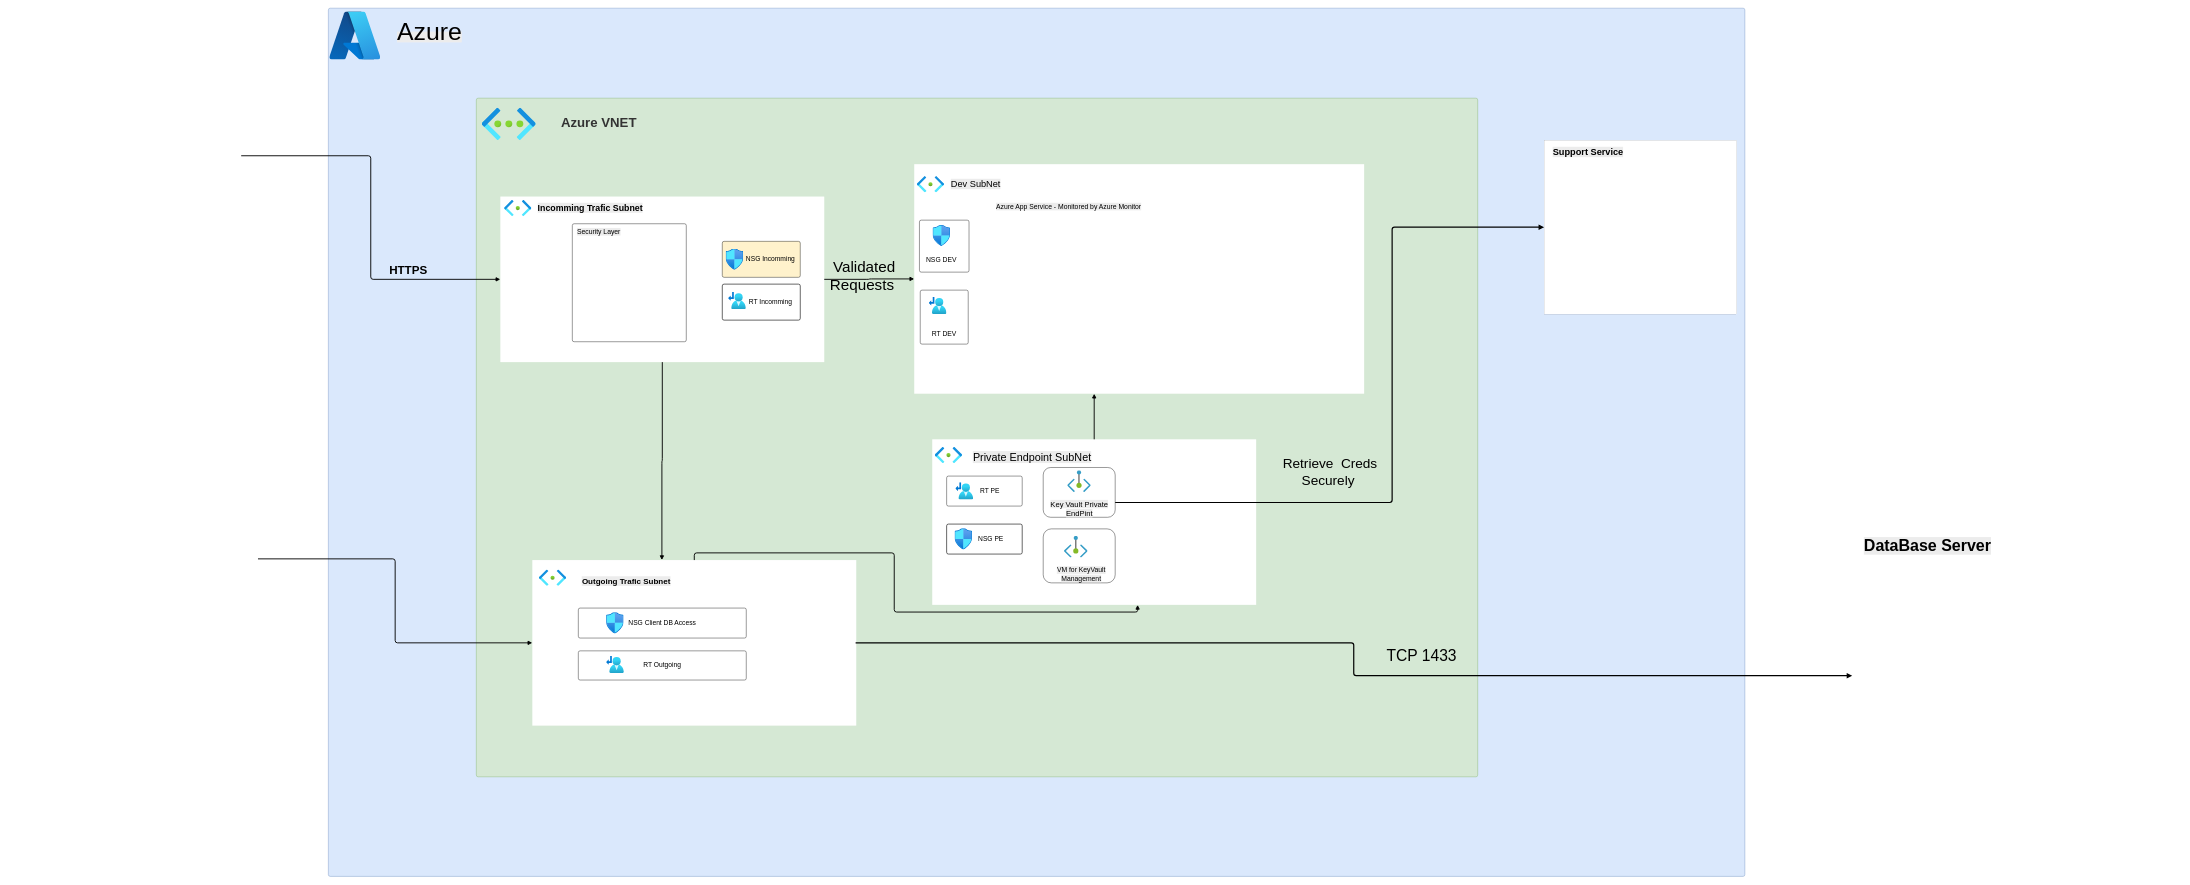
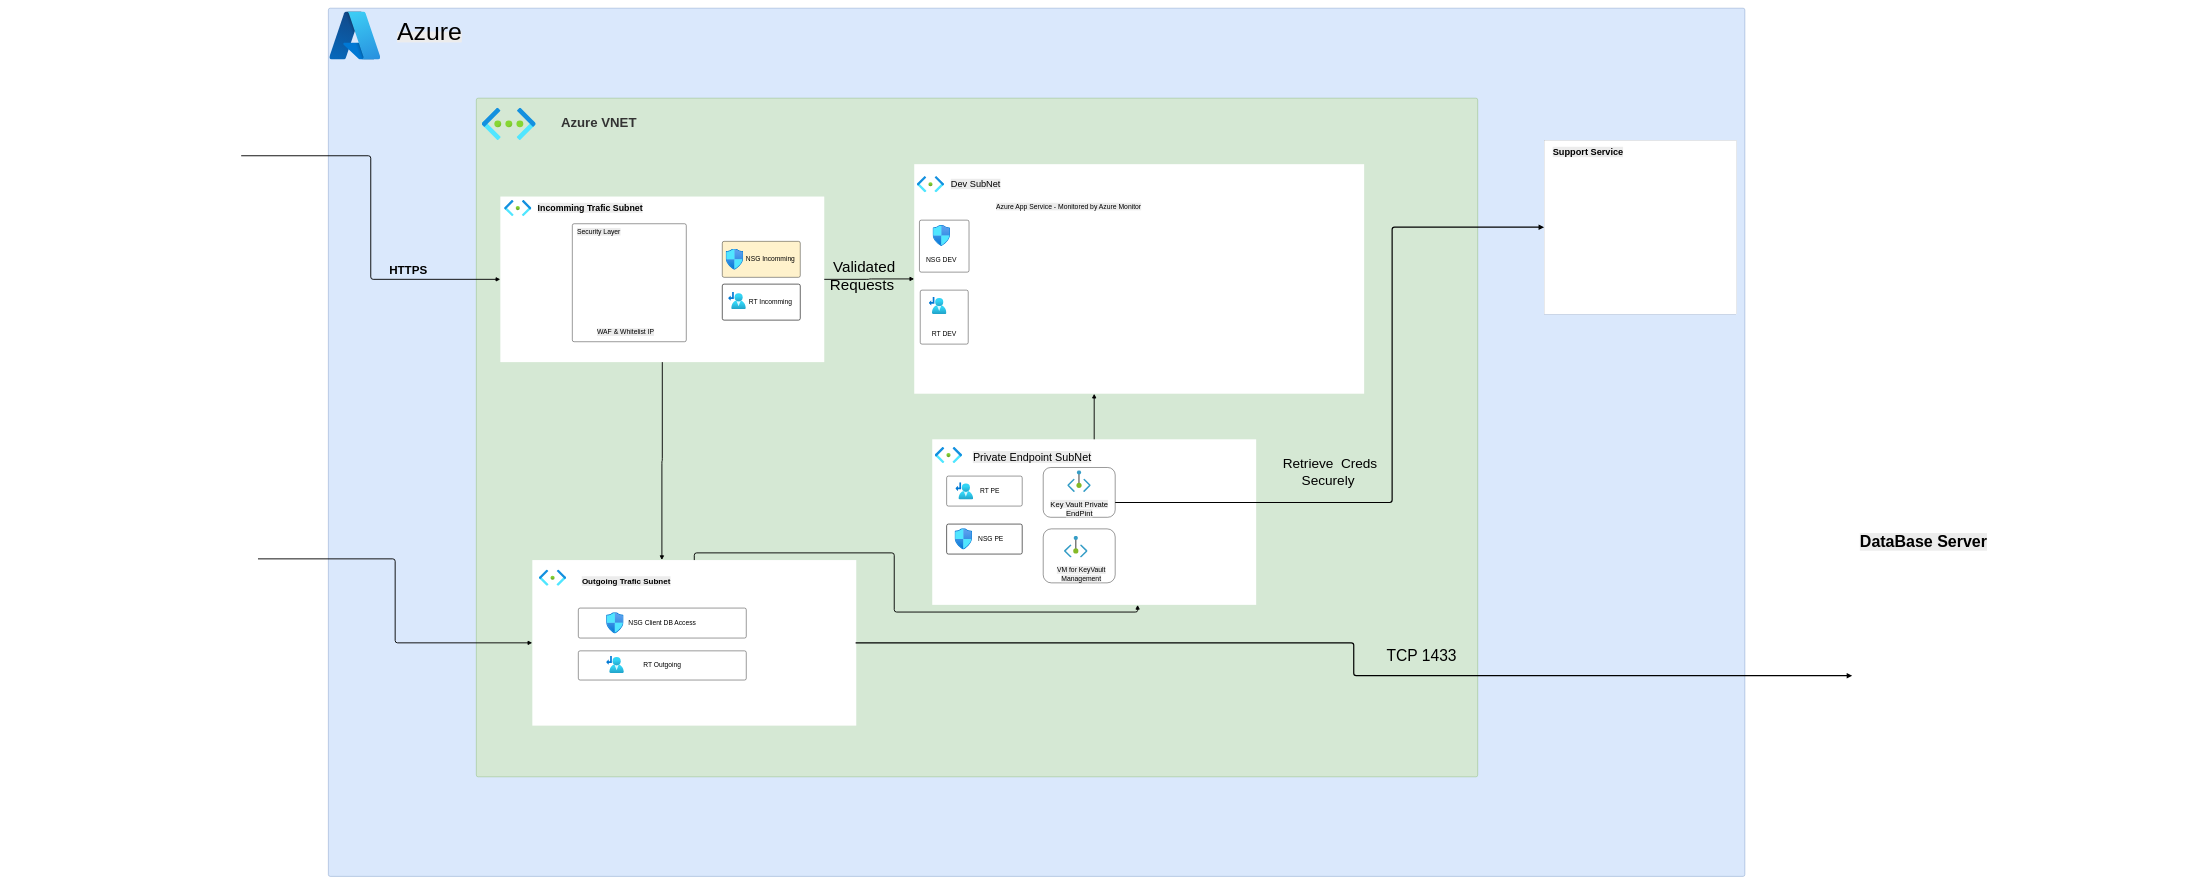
none -> (632, 334)
(1933, 548) -> (1929, 544)
